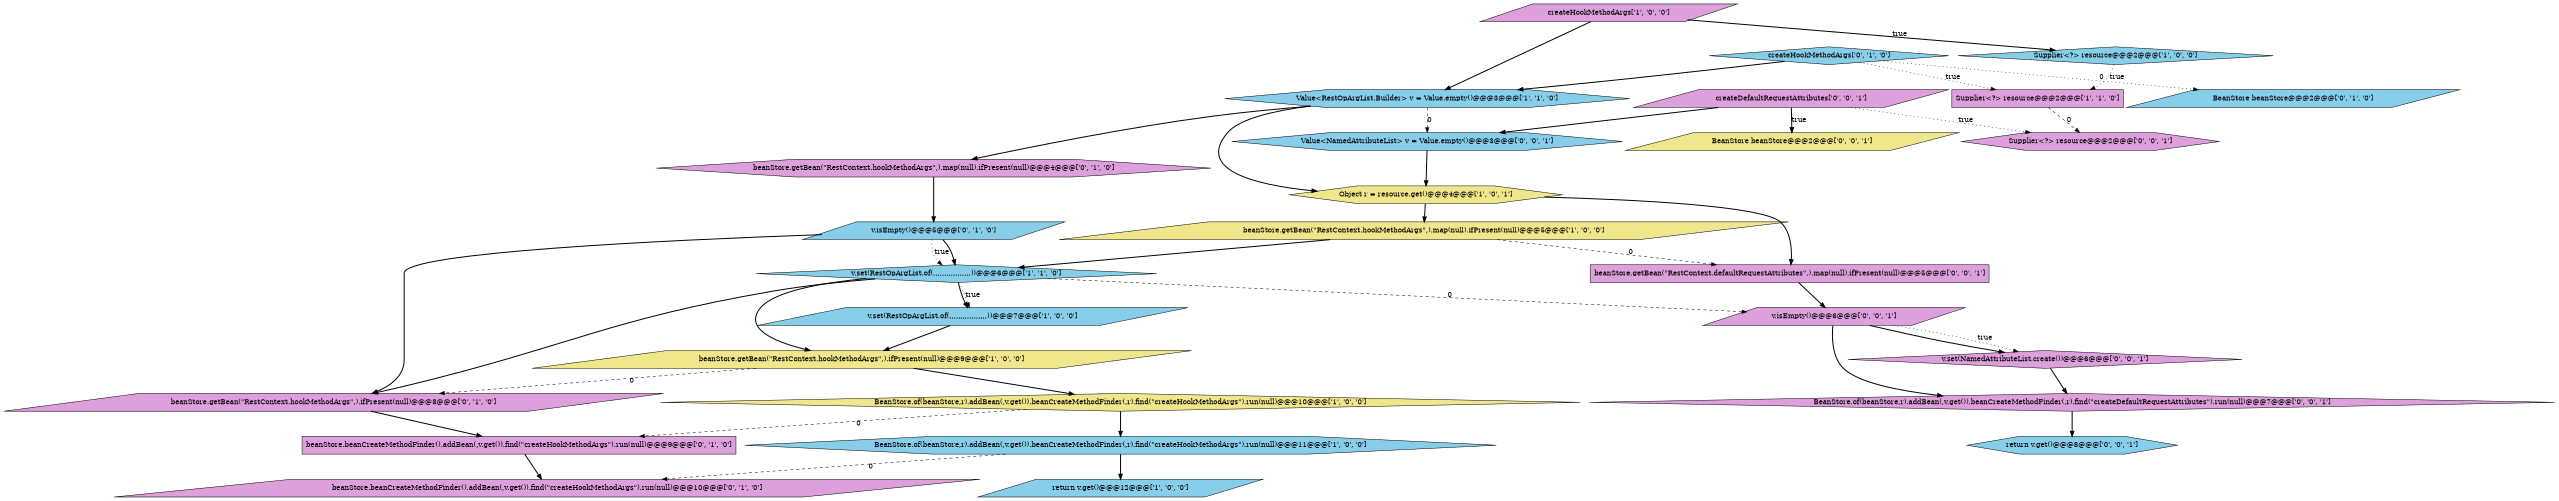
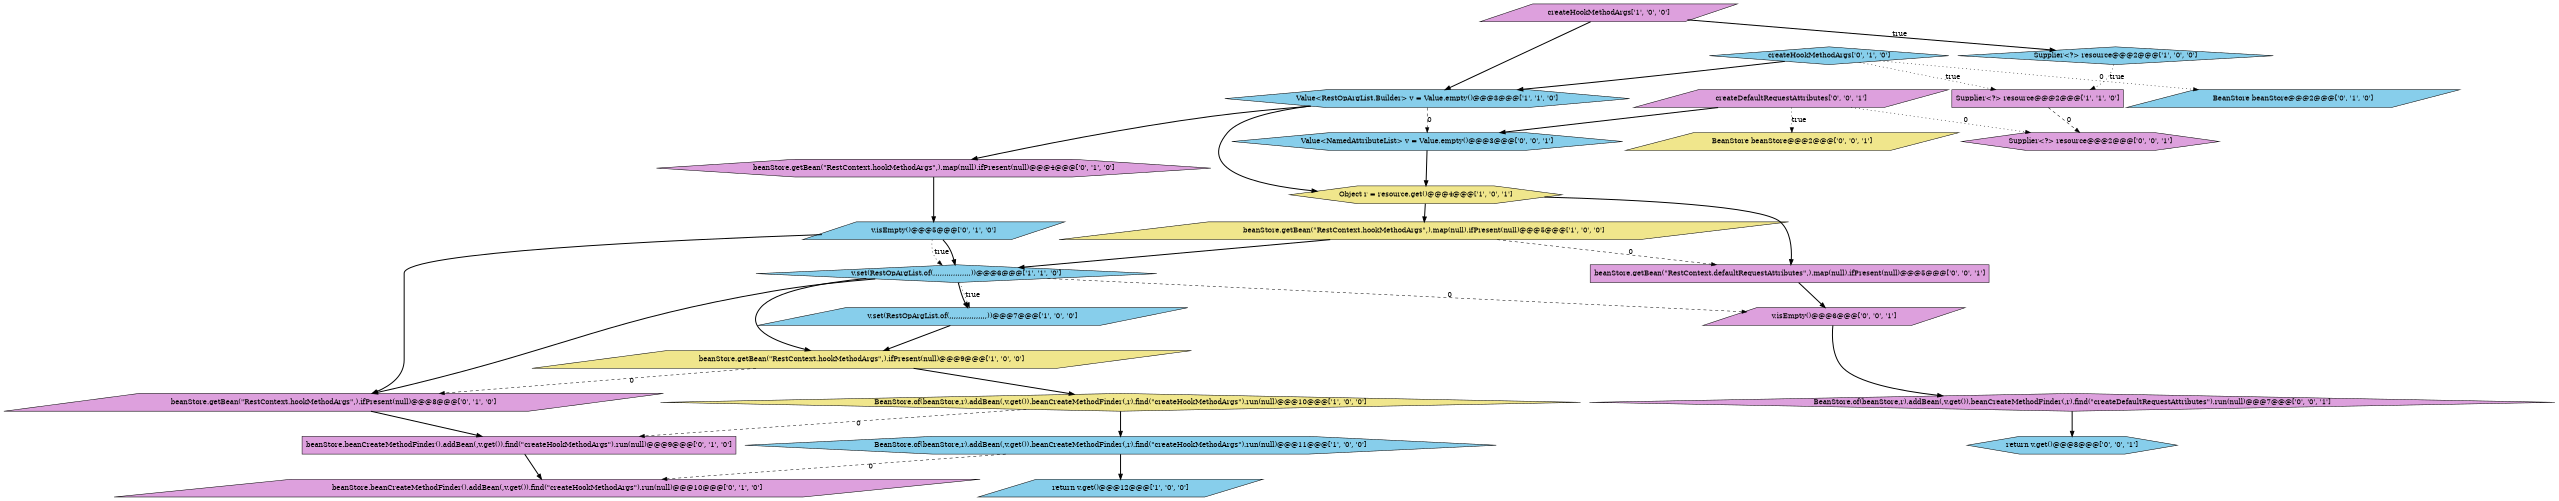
(1792, 118) -> (1792, 118)
(1966, 120) -> (1966, 120)
(2045, 359) -> none
